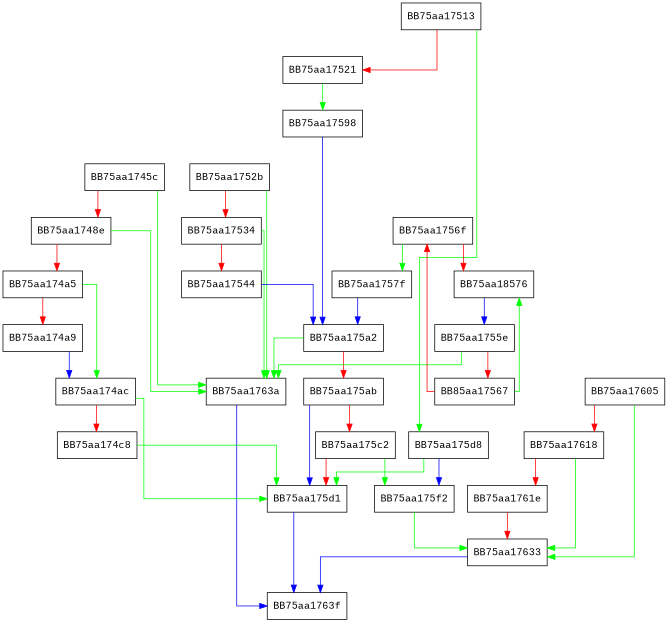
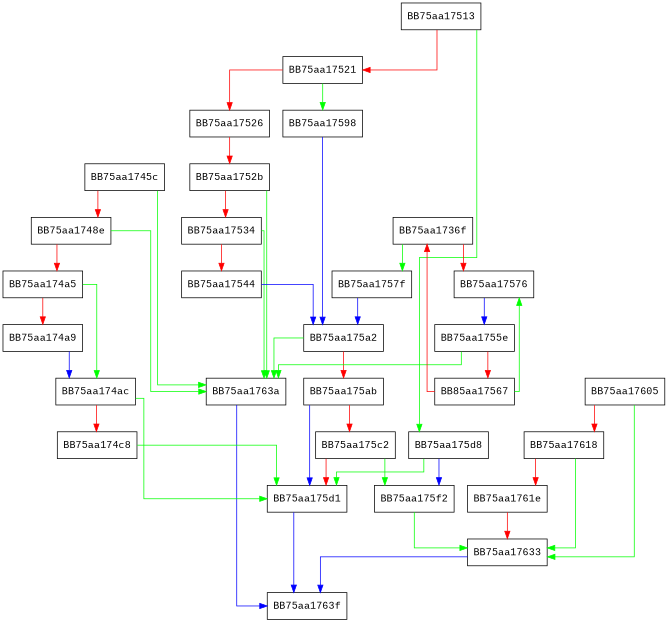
none -> (230, 124)
(433, 231) -> (433, 231)
(494, 284) -> (494, 284)
